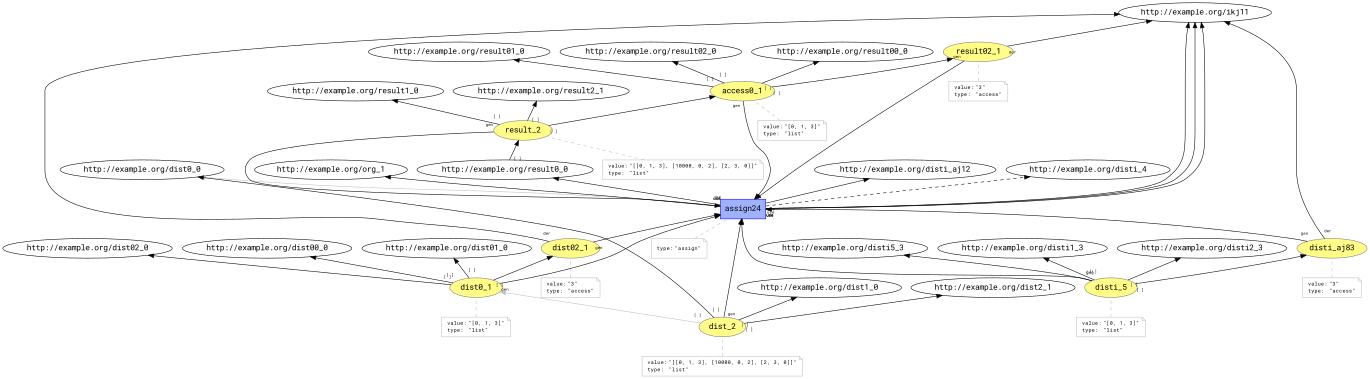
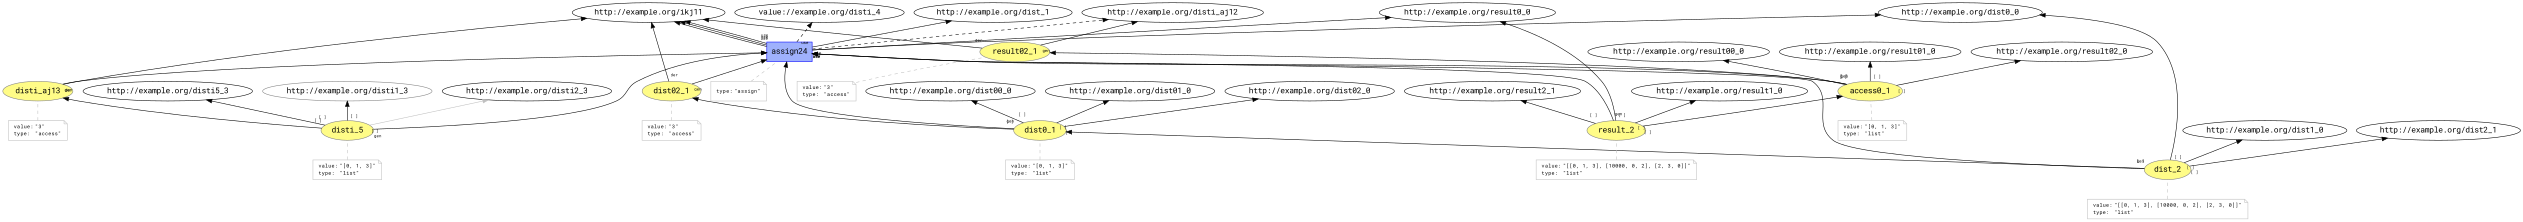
(861, 126) -> (1102, 30)
(513, 153) -> (1575, 58)
(331, 170) -> (993, 13)
(1088, 170) -> (819, 13)
(463, 190) -> (1344, 29)
(815, 192) -> (958, 35)
(1023, 248) -> (347, 91)
(1332, 248) -> (38, 91)
(1152, 270) -> (426, 113)
(603, 308) -> (1608, 150)
